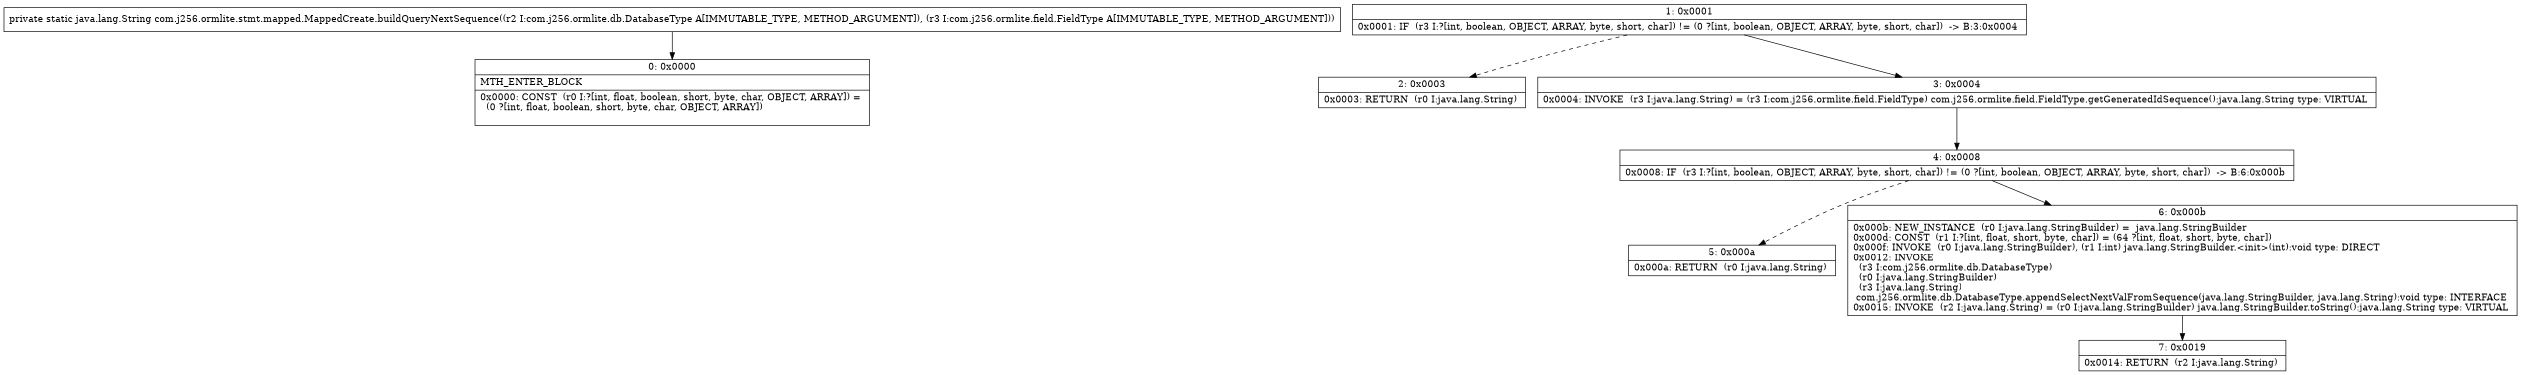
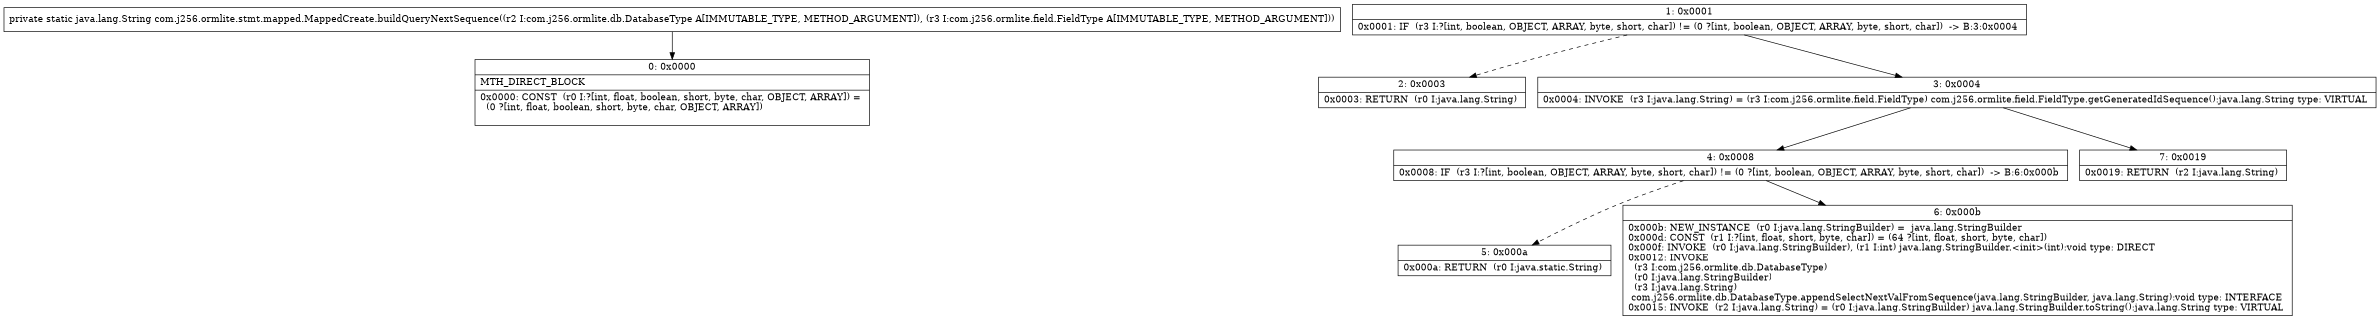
(532, 82) -> (533, 82)
(1732, 268) -> (1505, 268)
(2182, 325) -> (2067, 128)
(2182, 363) -> (2183, 173)
